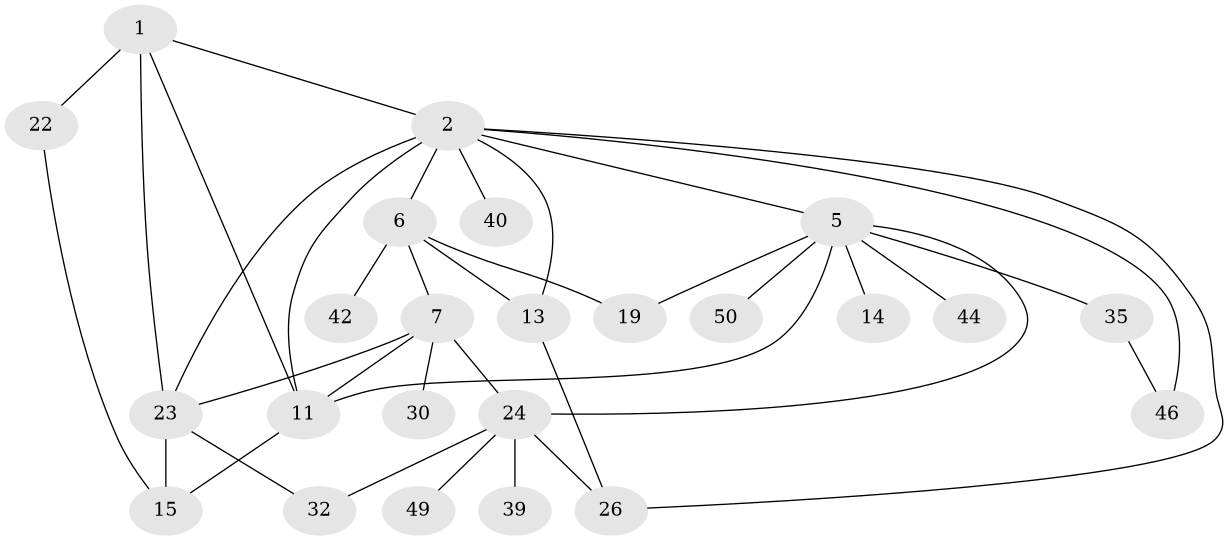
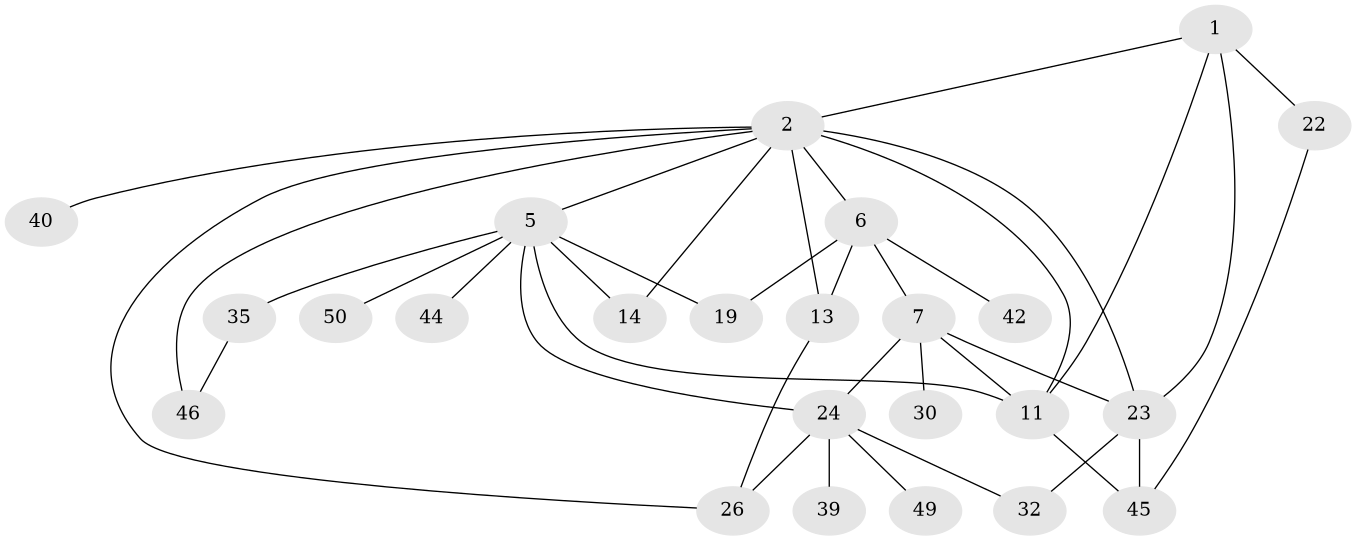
none -> (709, 222)
(166, 511) -> (1140, 511)
